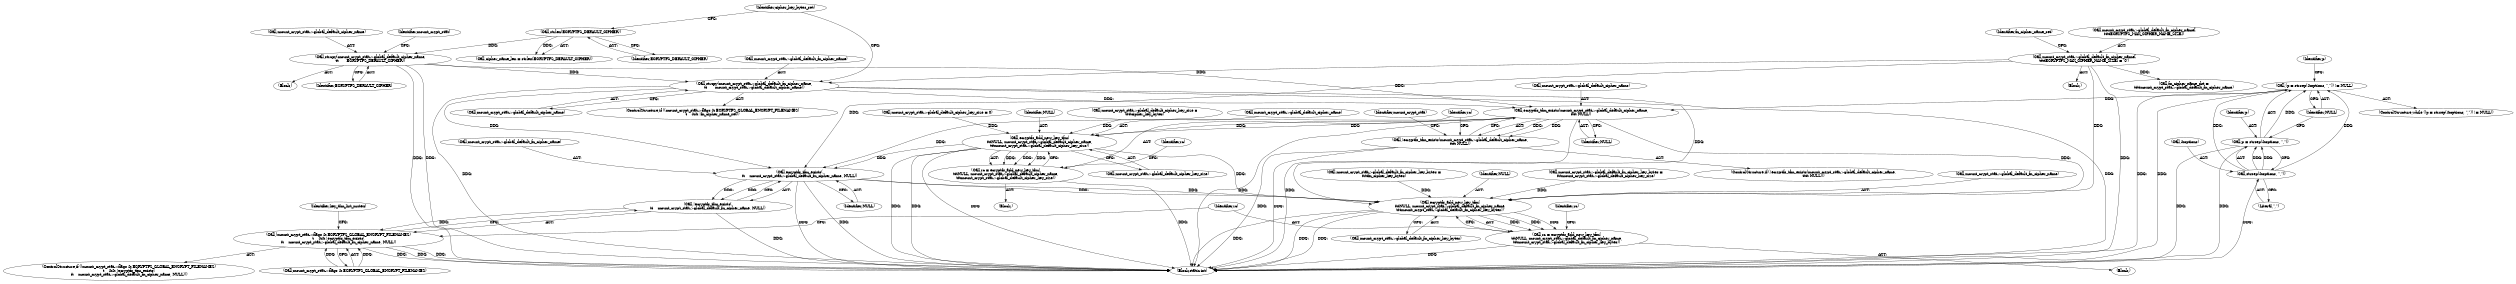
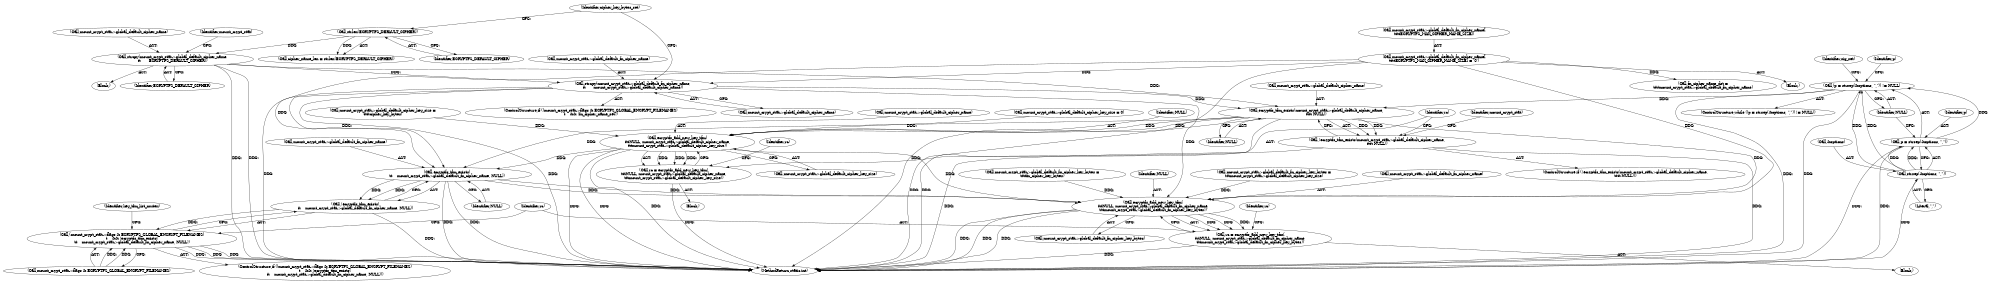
(2024, 32) -> none
none -> (1839, 59)
(1192, 271) -> (784, 271)
